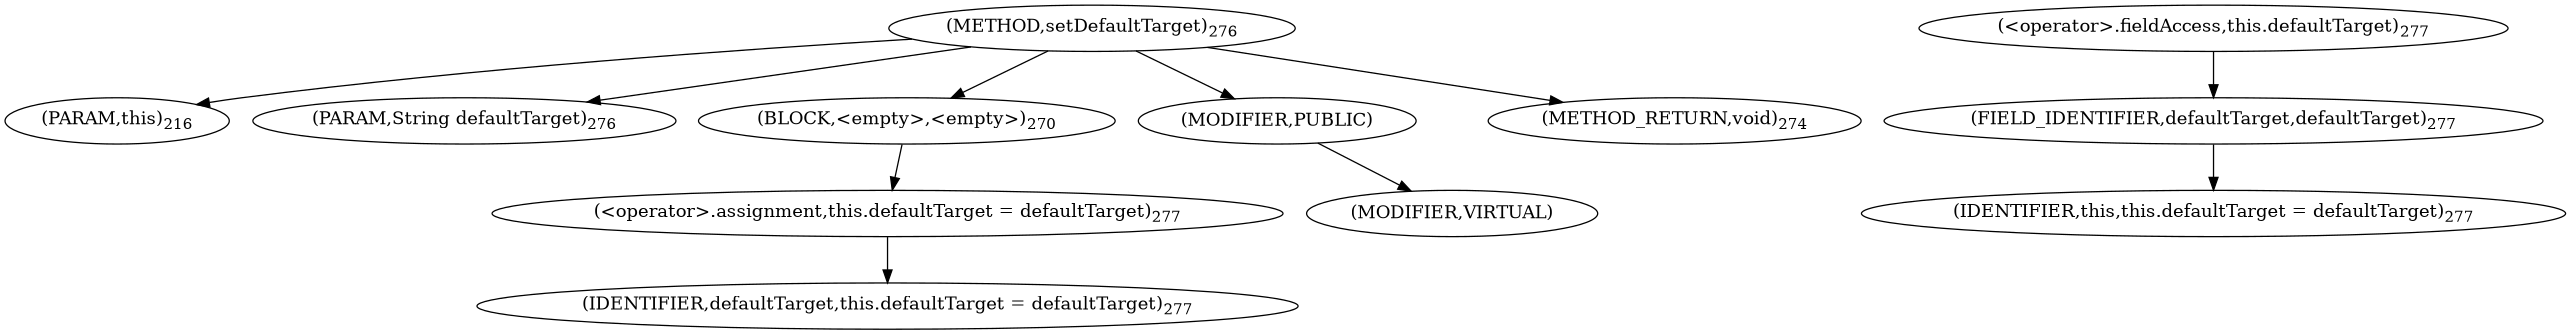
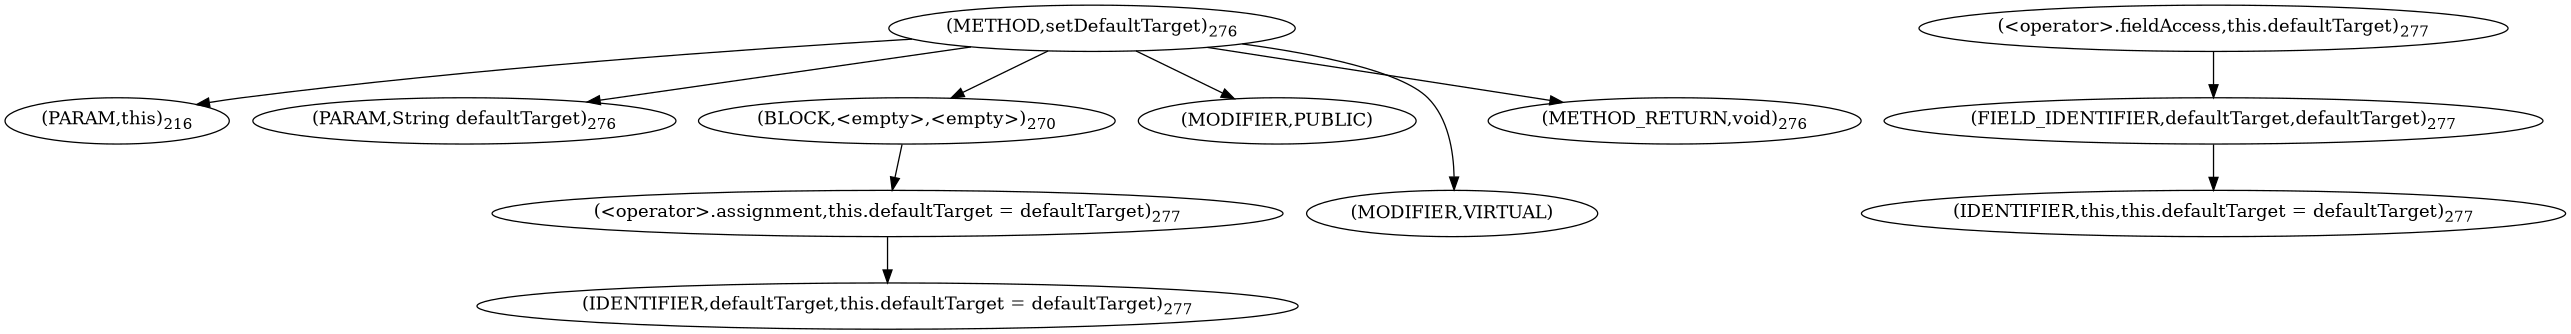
(1793, 119) -> (1793, 119)
(1359, 164) -> (1417, 90)
